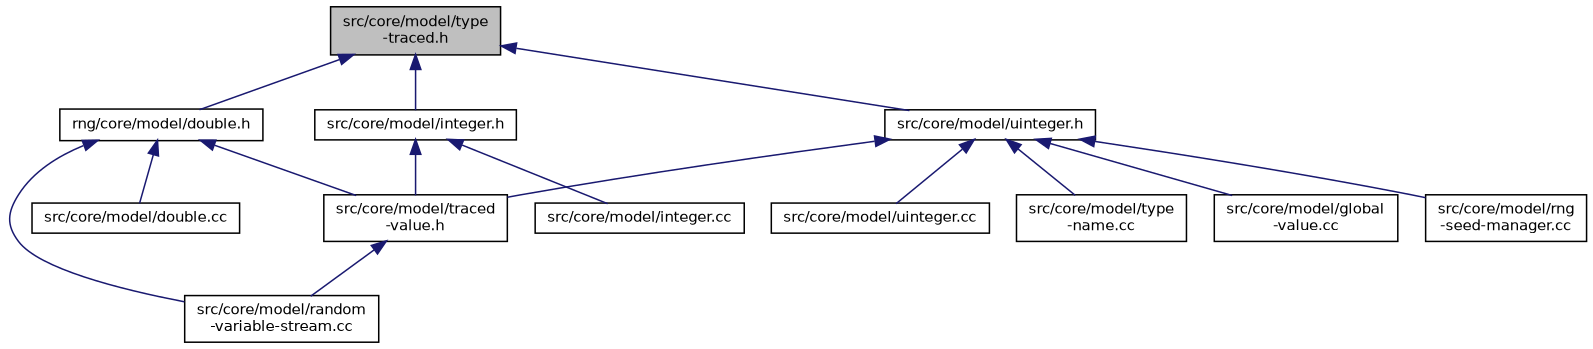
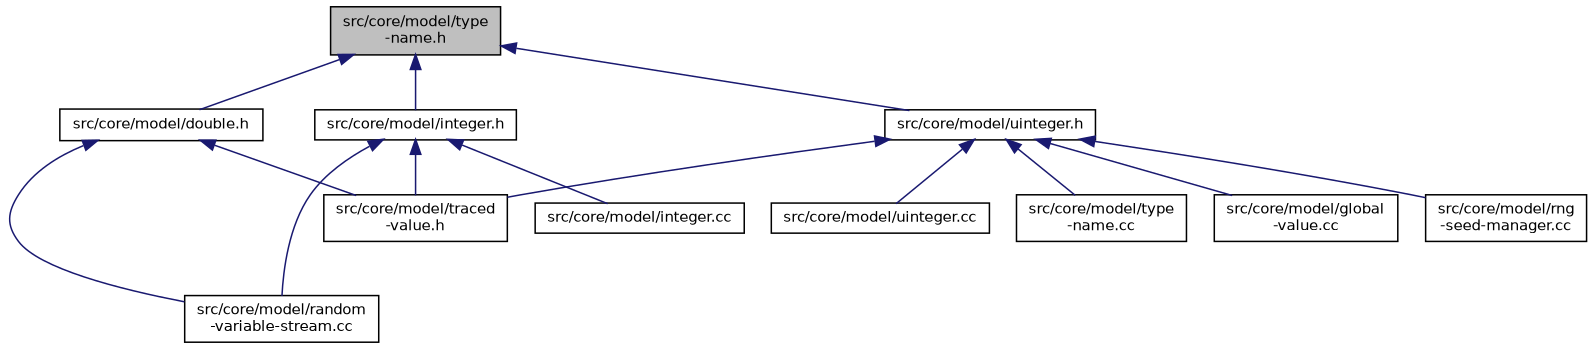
(416, 31) -> (416, 31)
(161, 125) -> (161, 125)
(136, 218) -> none
(342, 273) -> (303, 207)
